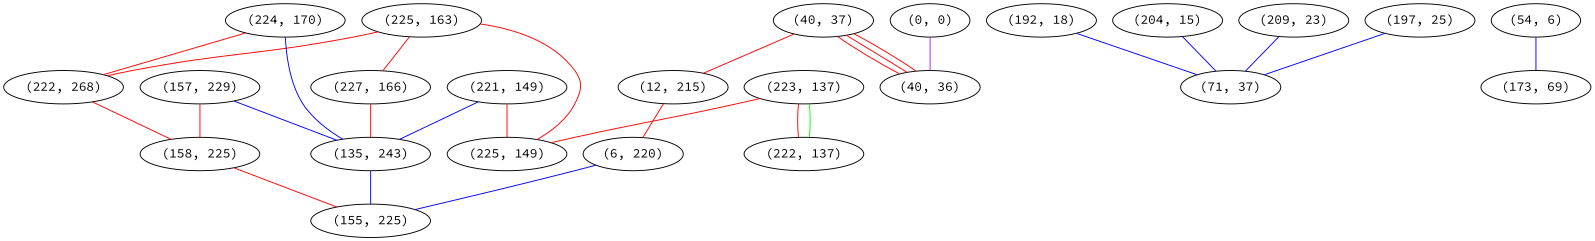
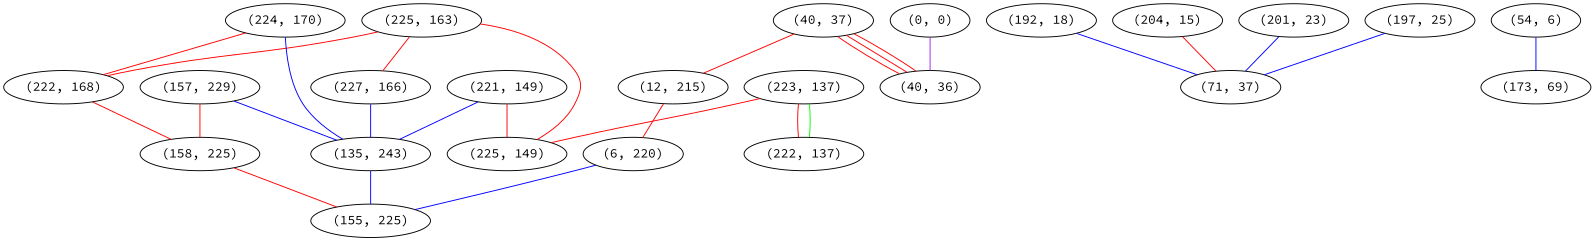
(1294, 20) -> (1294, 20)
(1199, 54) -> (1199, 54)
(64, 87) -> (64, 87)
(371, 121) -> (371, 121)
